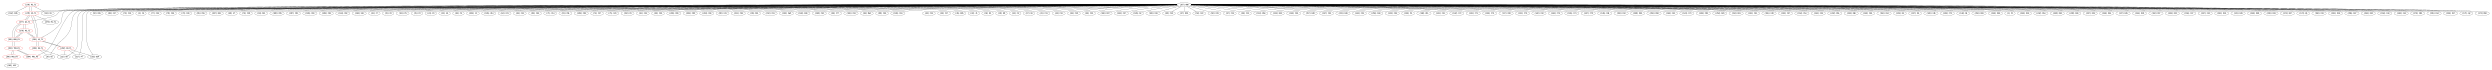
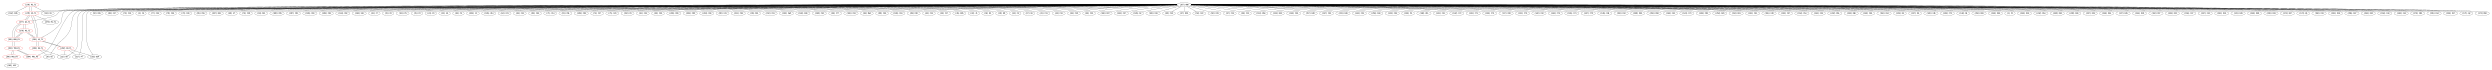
none -> (914, 13)
